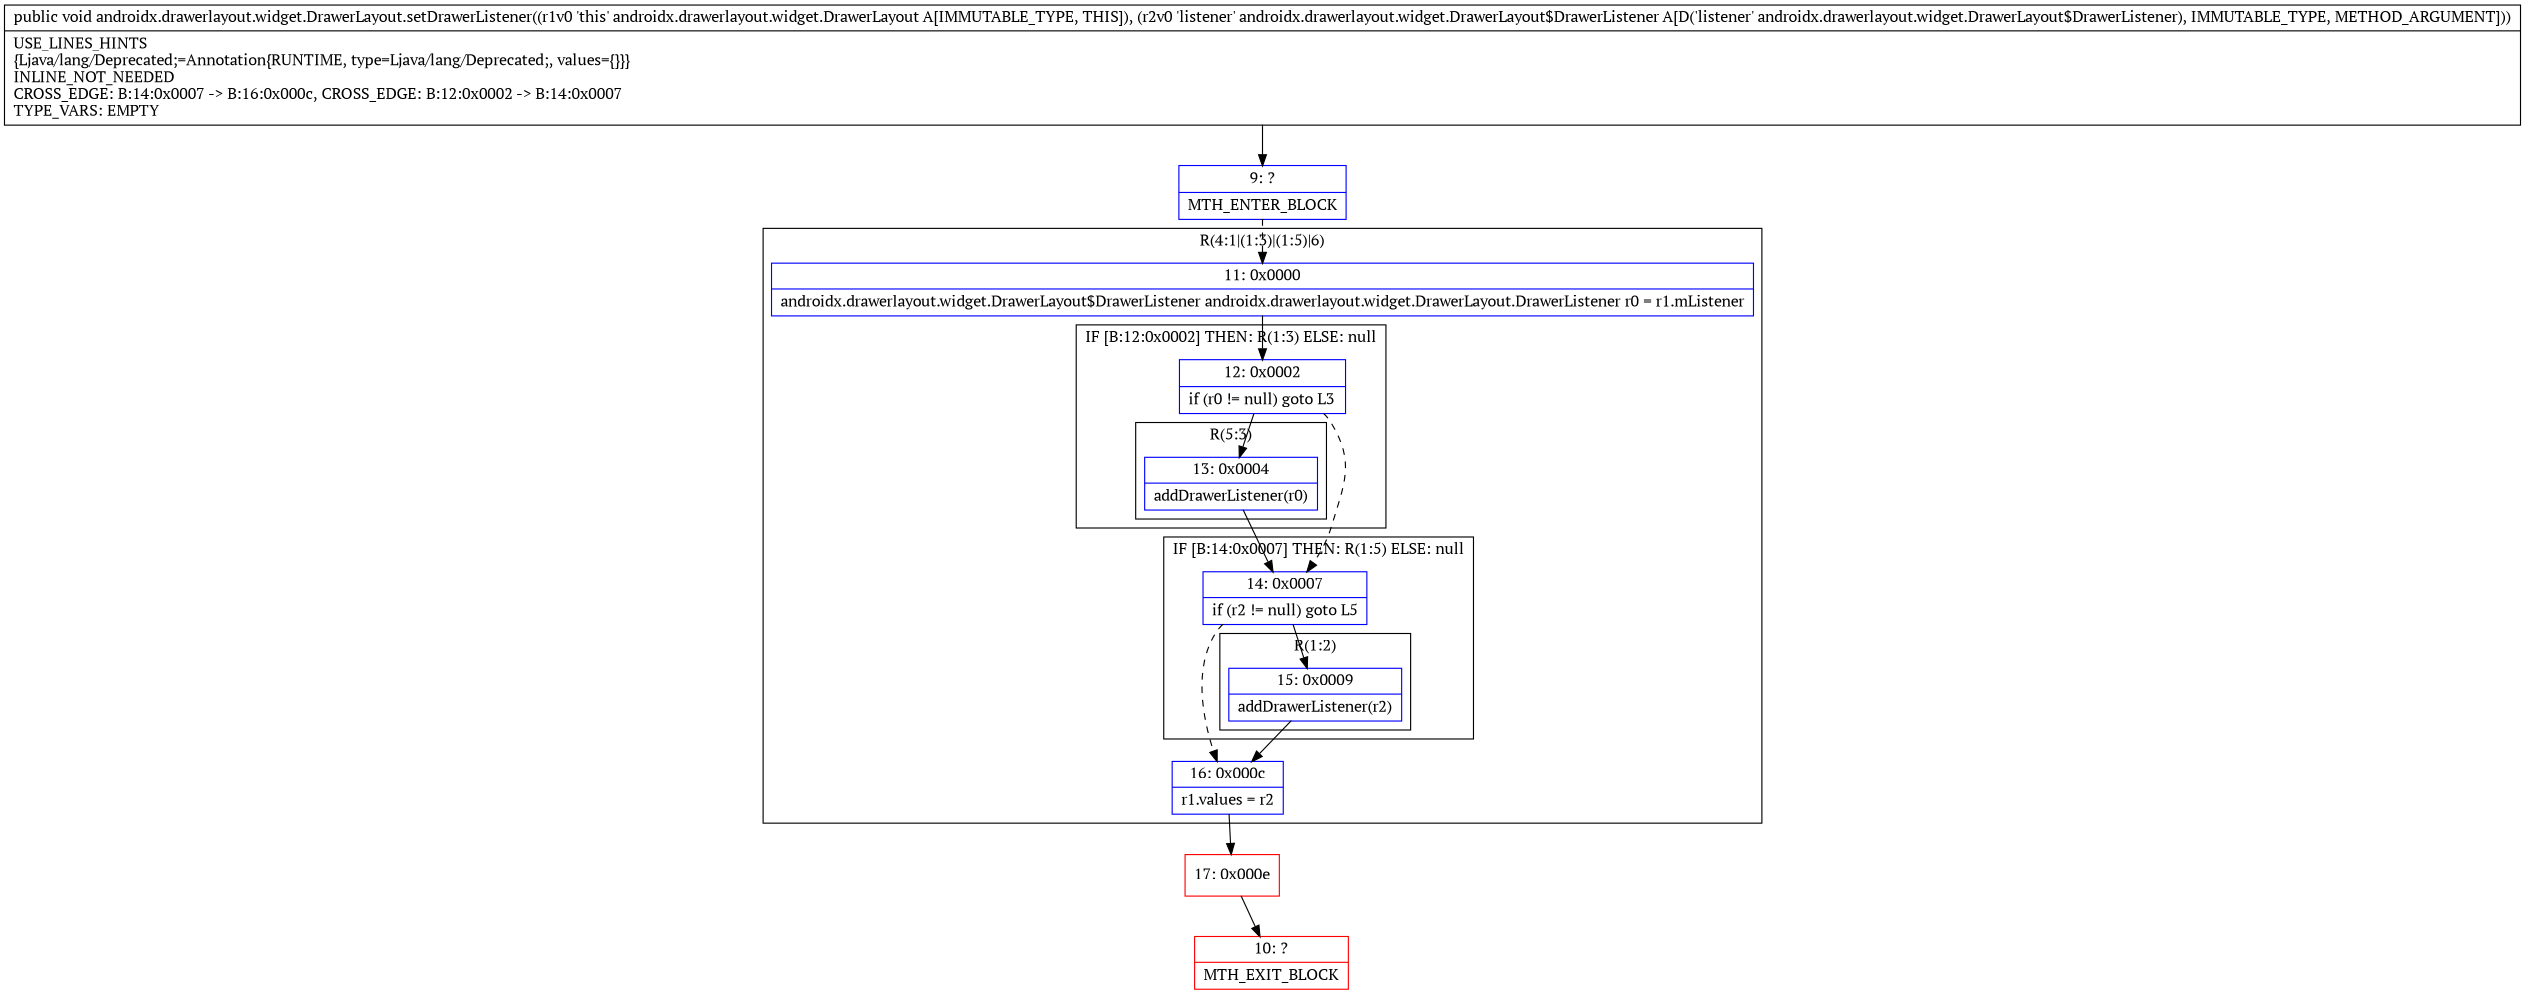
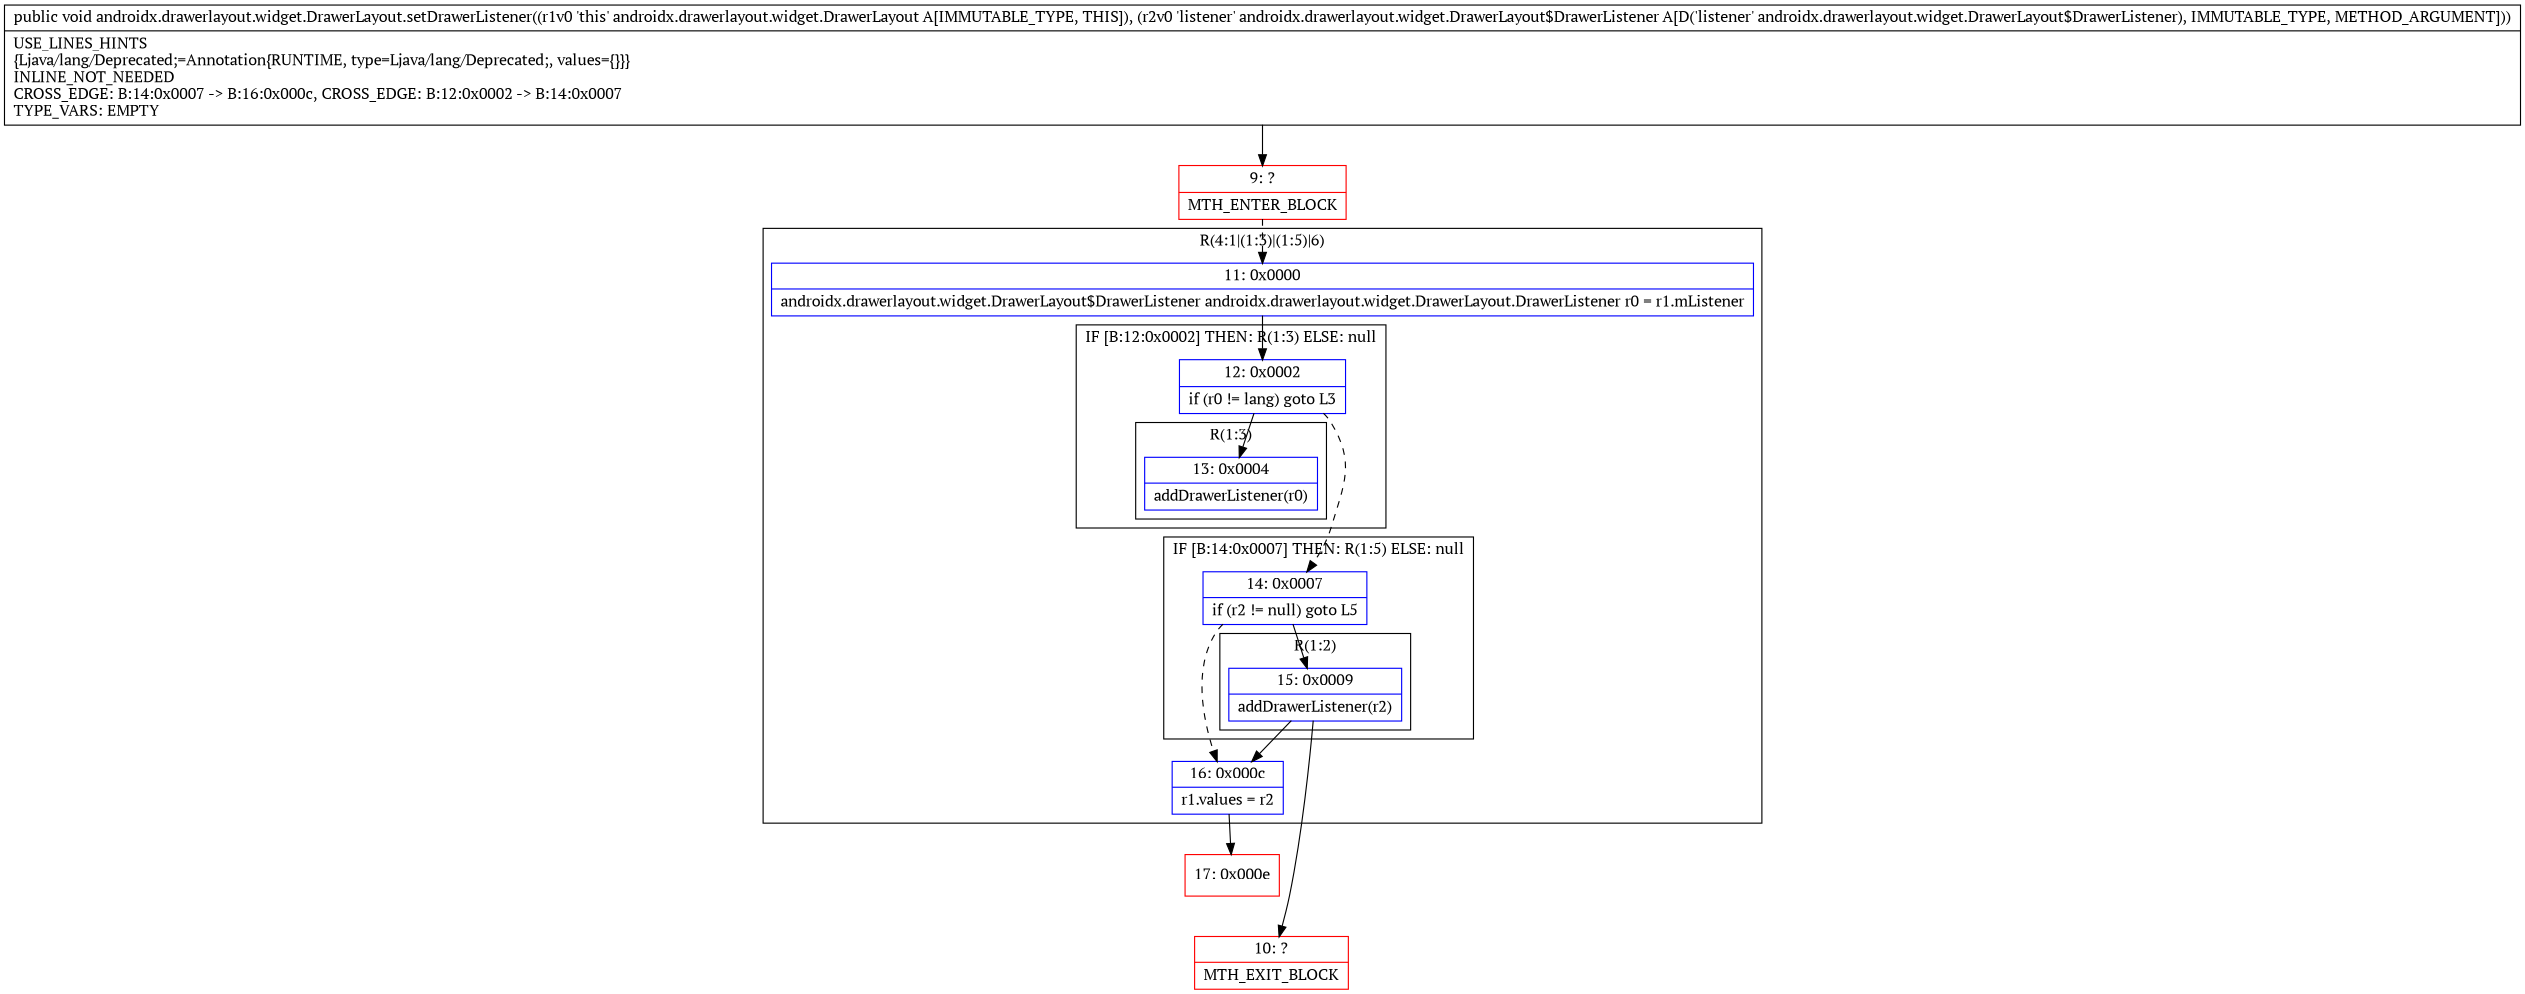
(1262, 192) -> (1262, 192)
(1261, 400) -> (1262, 400)
(1231, 435) -> (1231, 435)
(1260, 545) -> none
(1248, 911) -> (1303, 814)
